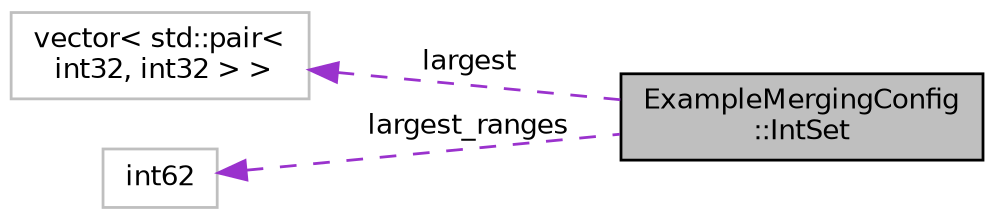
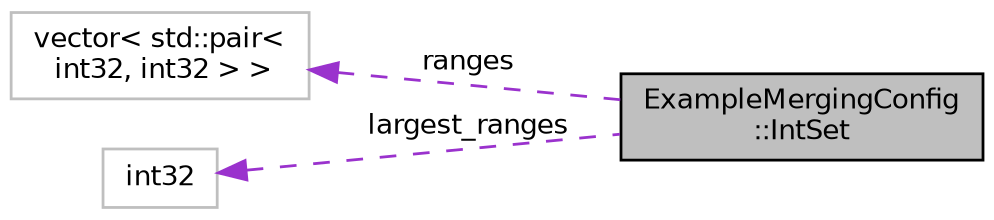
(465, 63) -> (465, 63)
(160, 178) -> (160, 178)
